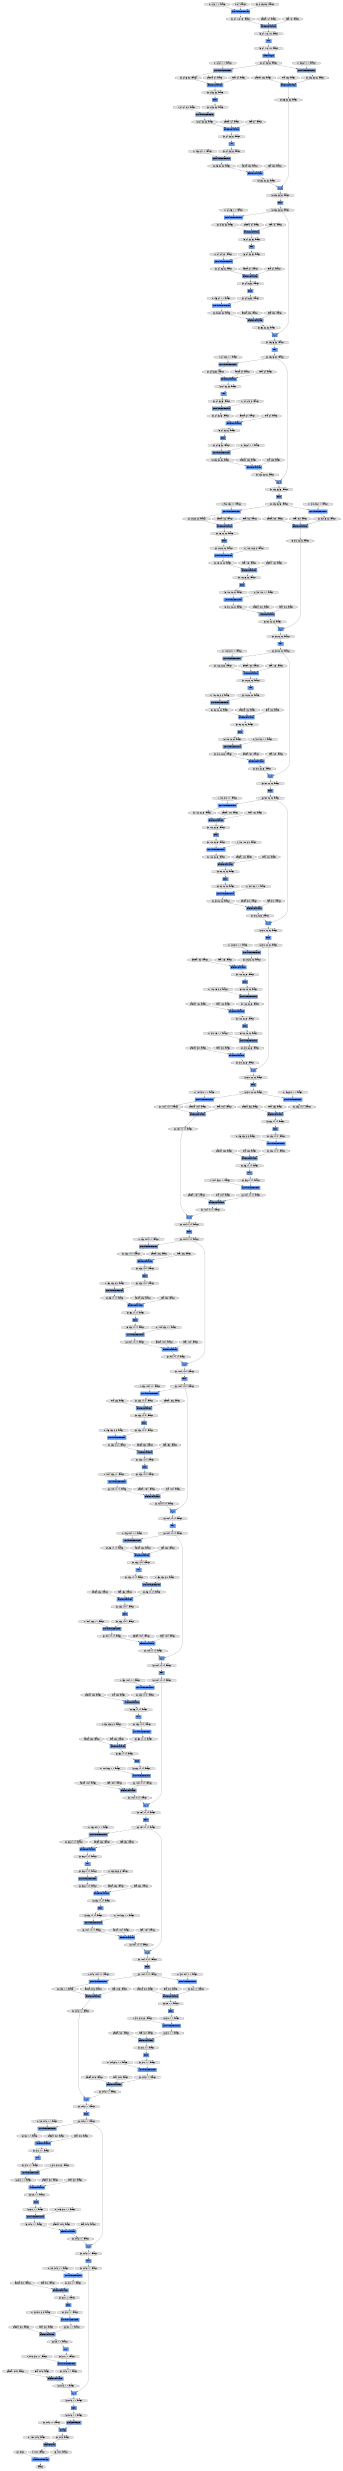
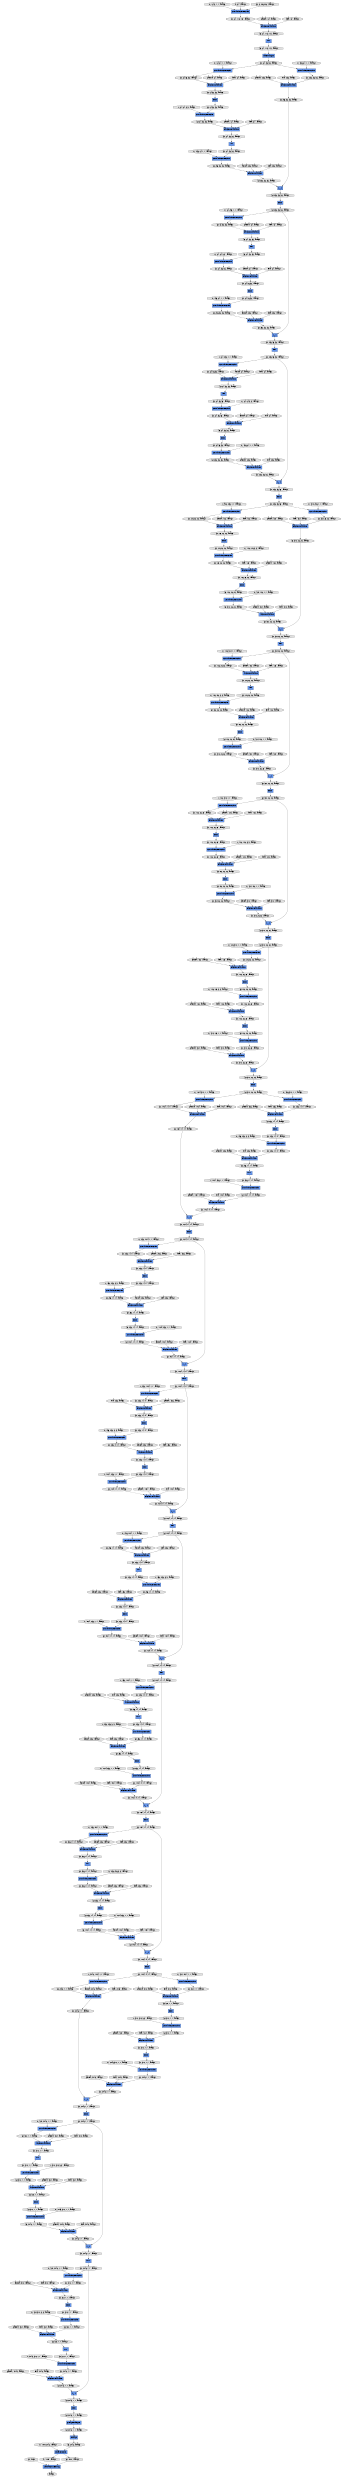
(69, 2426) -> (74, 2426)
